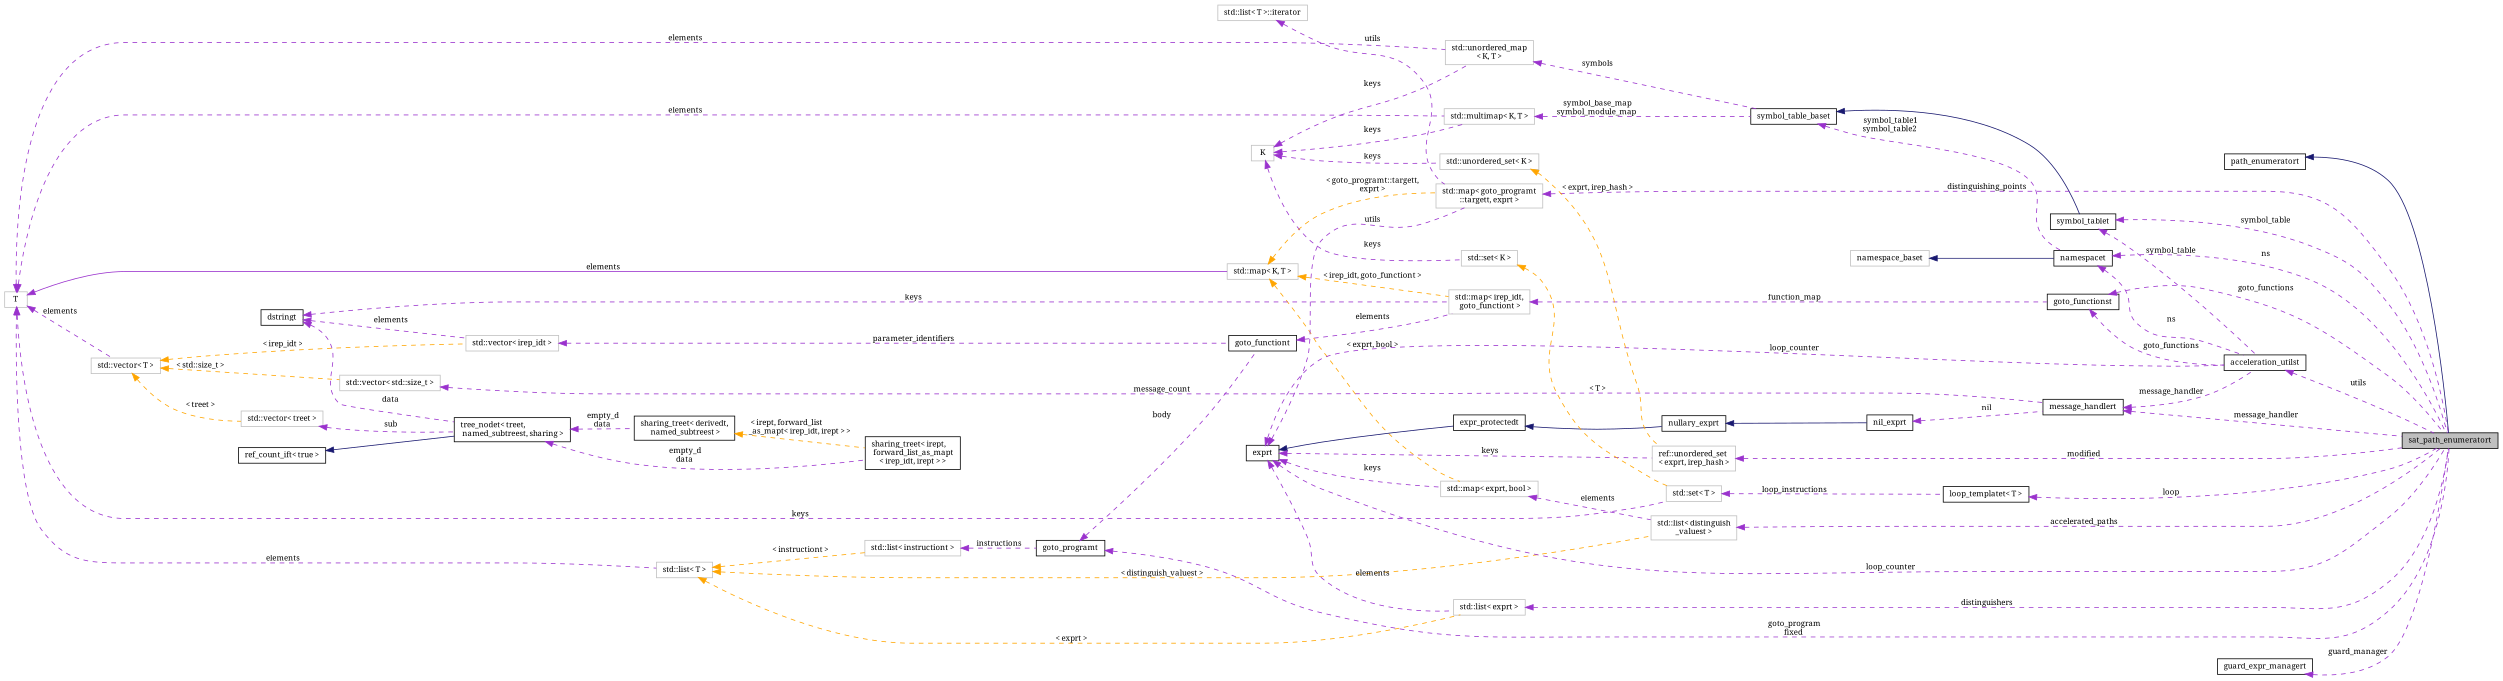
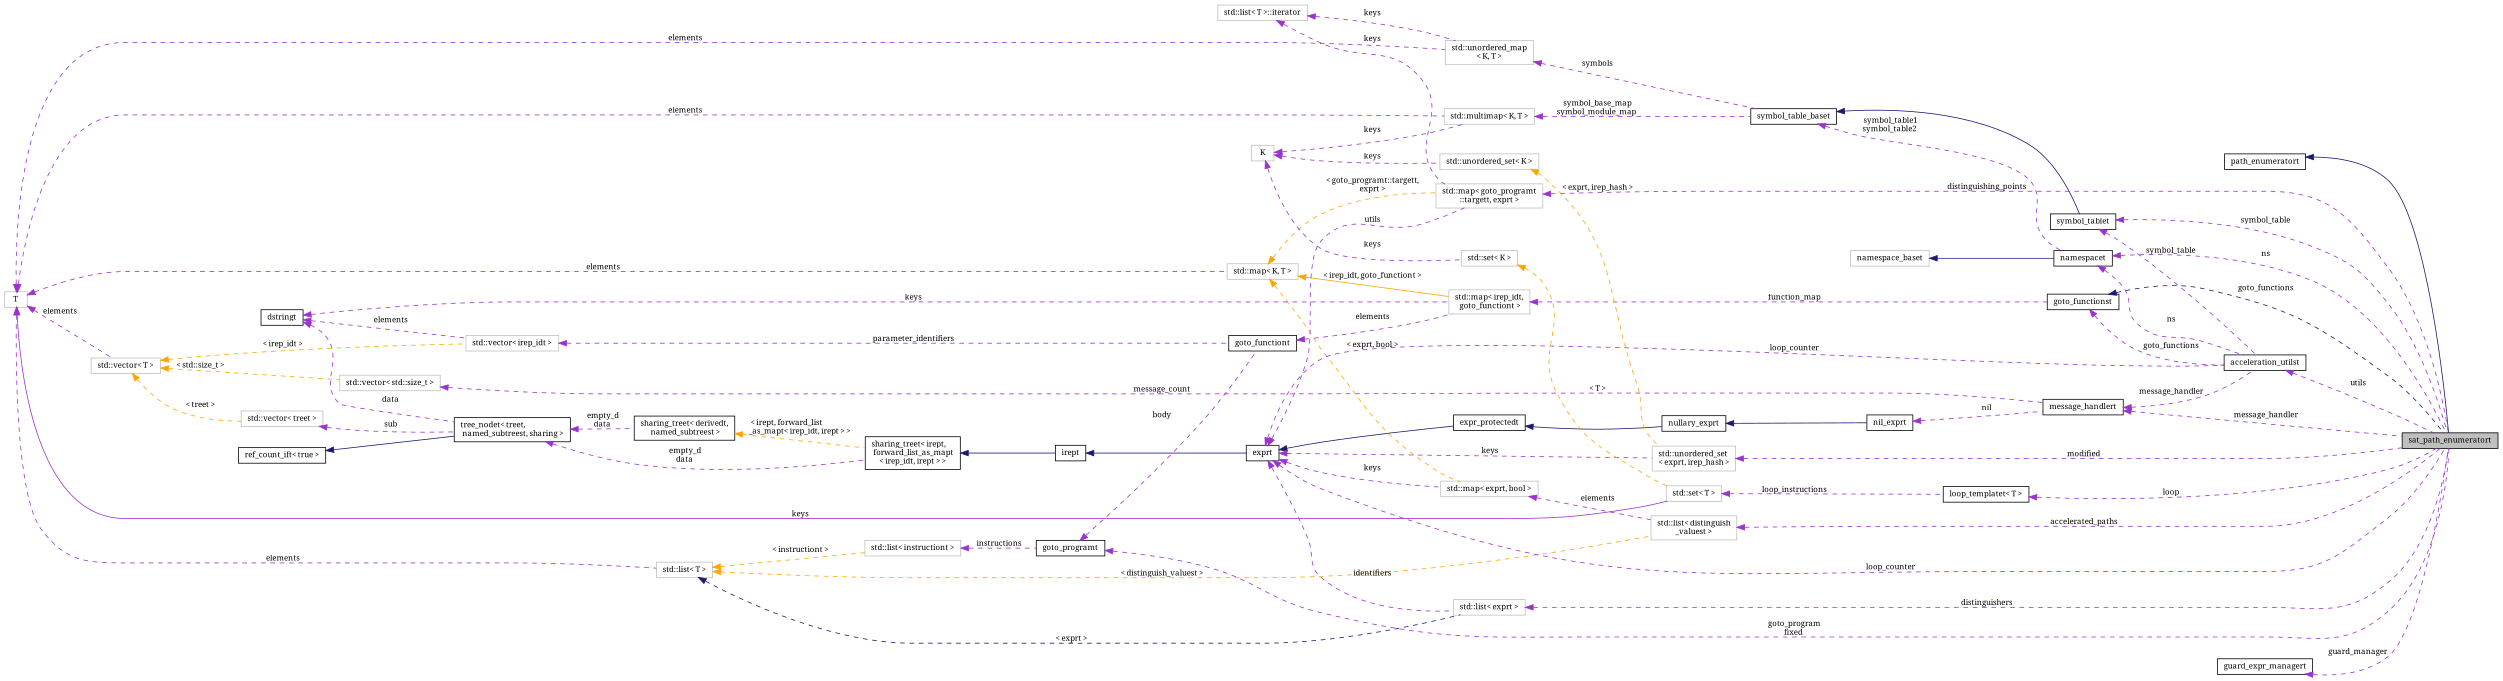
(1372, 39) -> (1372, 39)
(1375, 105) -> (1386, 25)
(629, 272) -> (629, 272)
(1377, 287) -> (1377, 287)
(2298, 318) -> (2298, 318)
none -> (1071, 453)
(1694, 459) -> (1694, 459)
(771, 519) -> (771, 519)
(1372, 573) -> (1372, 573)
(1079, 643) -> (1079, 643)
